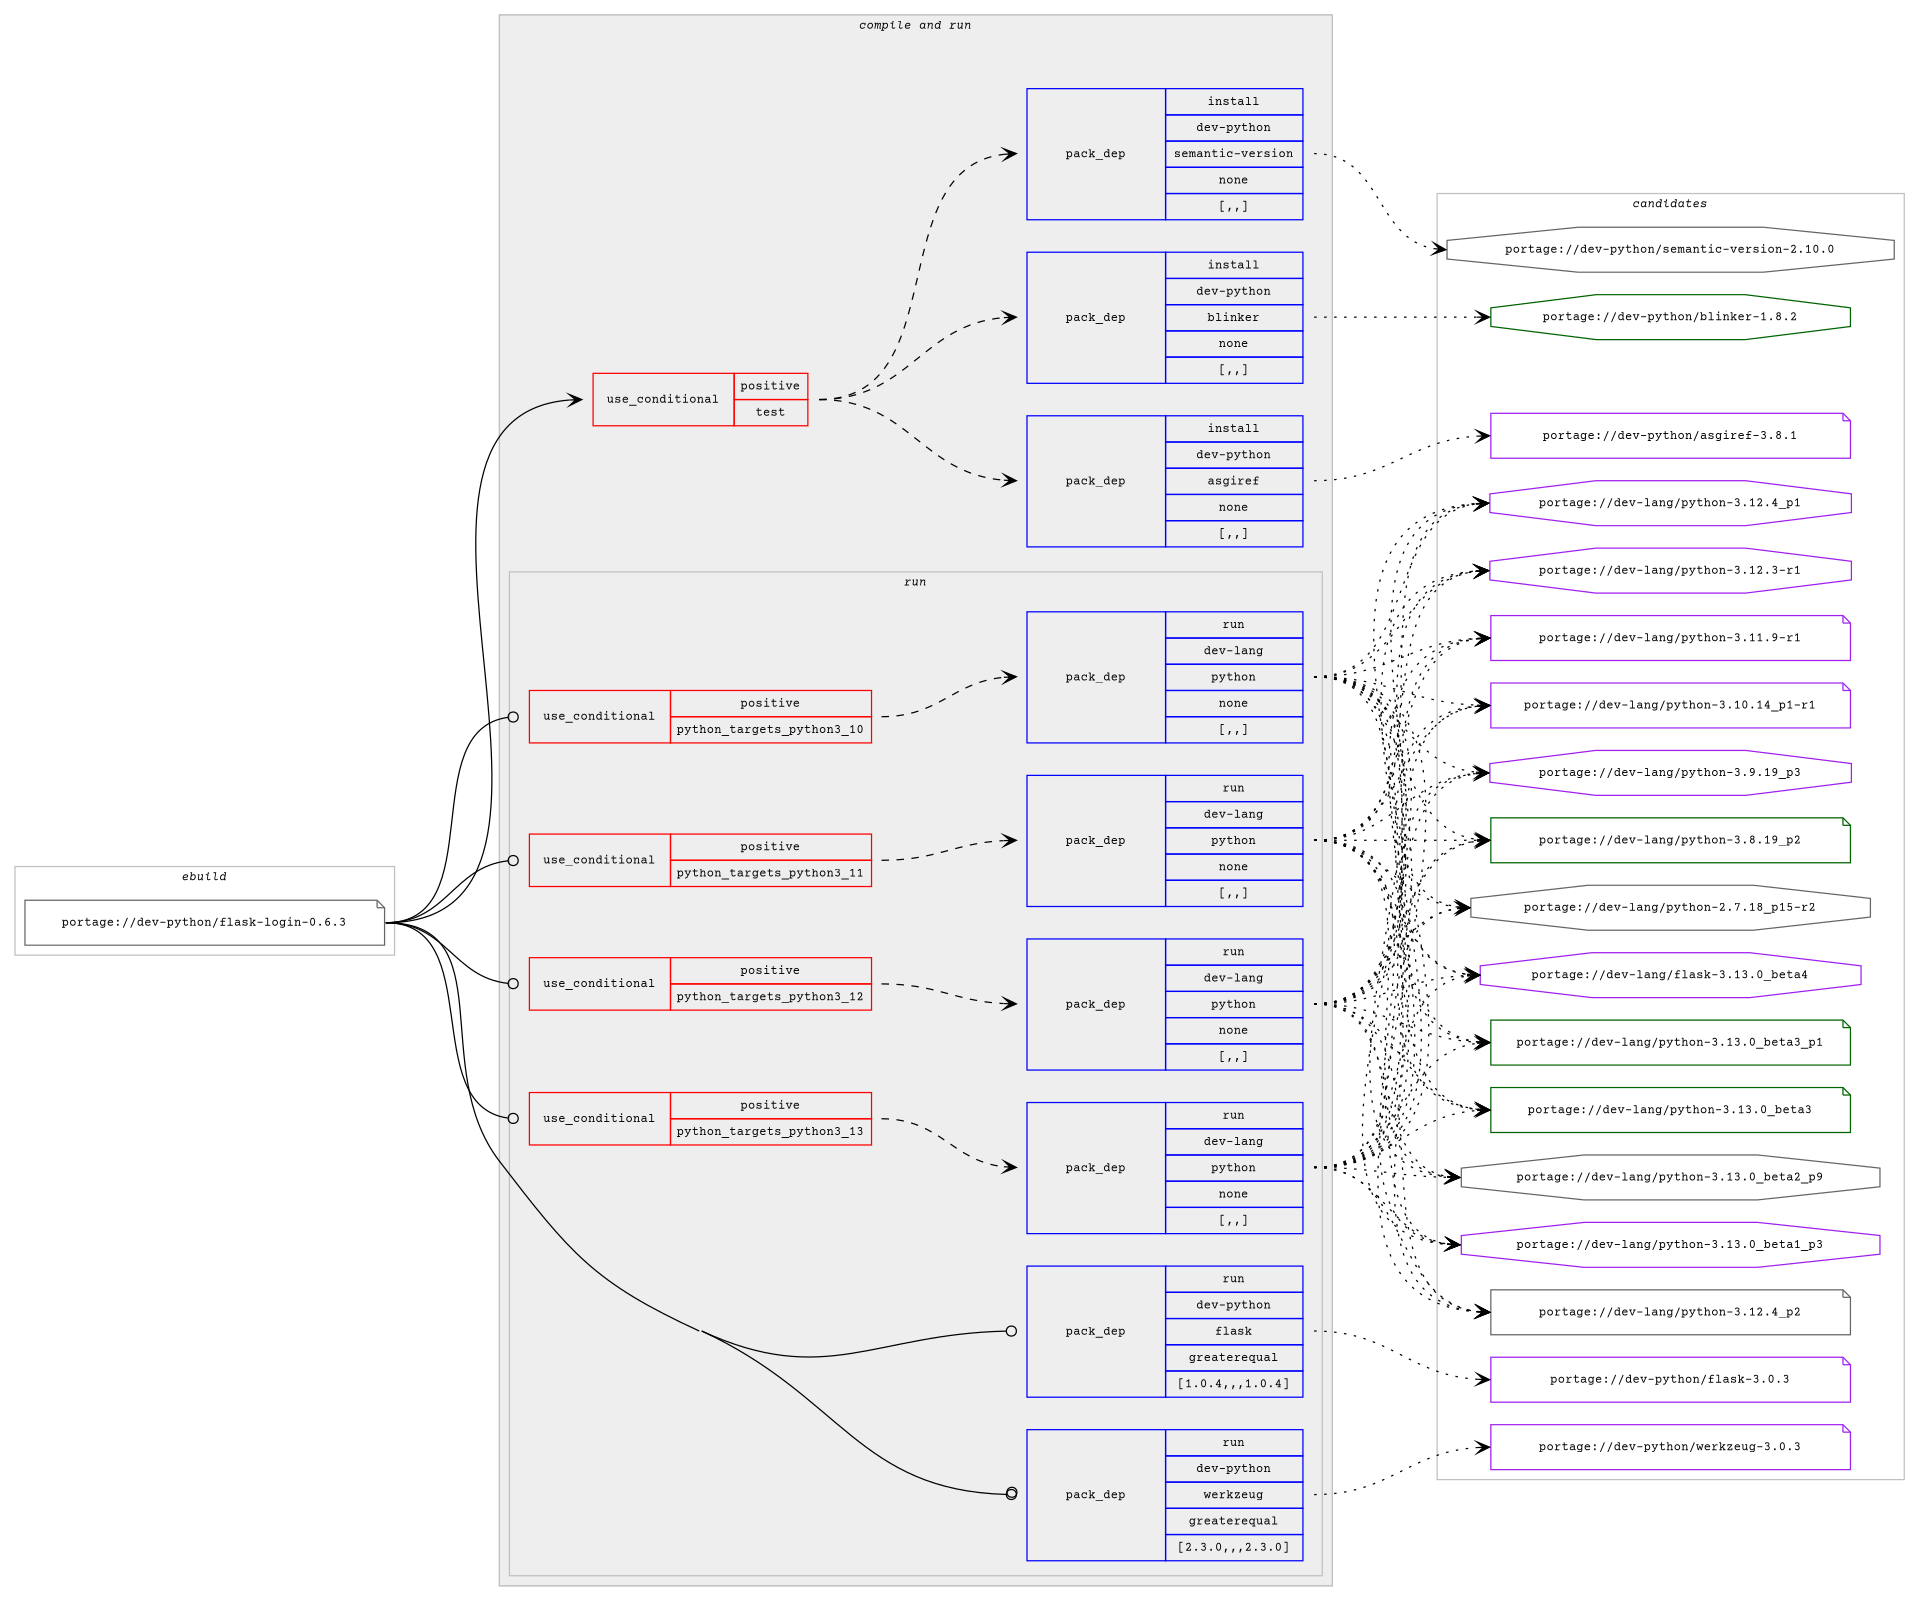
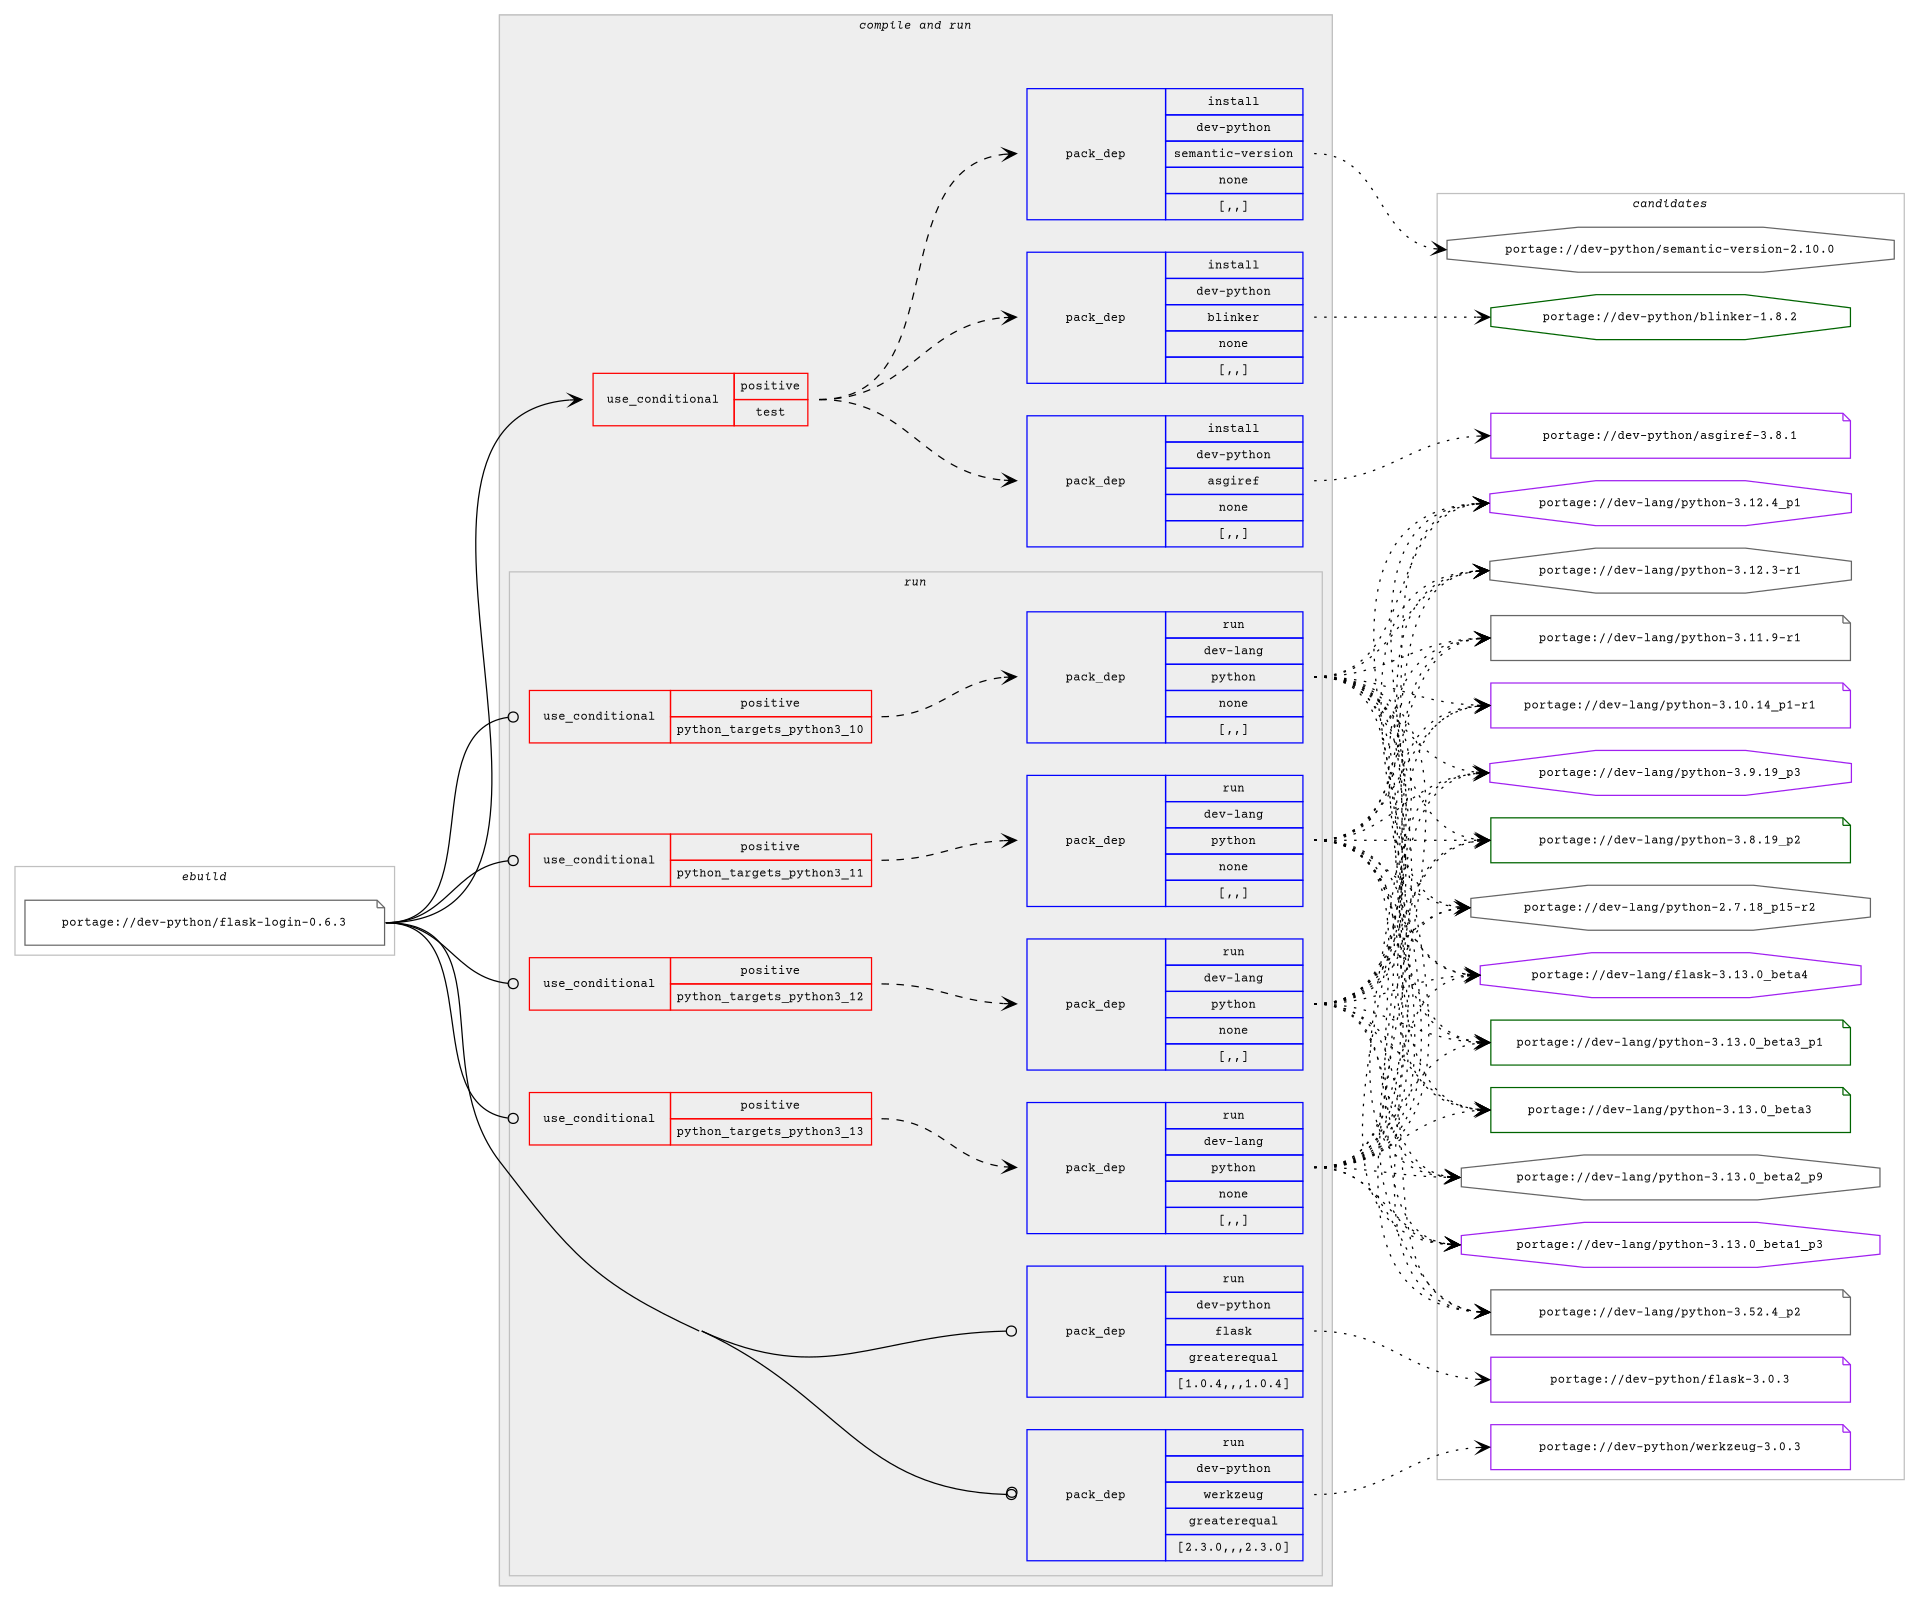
(1671, 571) -> (1671, 571)
(1671, 638) -> (1671, 638)
(1671, 1312) -> (1671, 1312)
